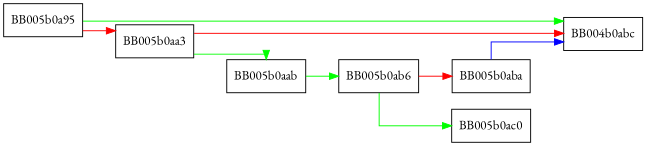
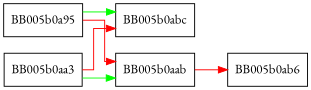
(95, 31) -> (105, 34)
(603, 34) -> (155, 20)
(318, 76) -> (207, 70)
(491, 76) -> none
(491, 126) -> none
